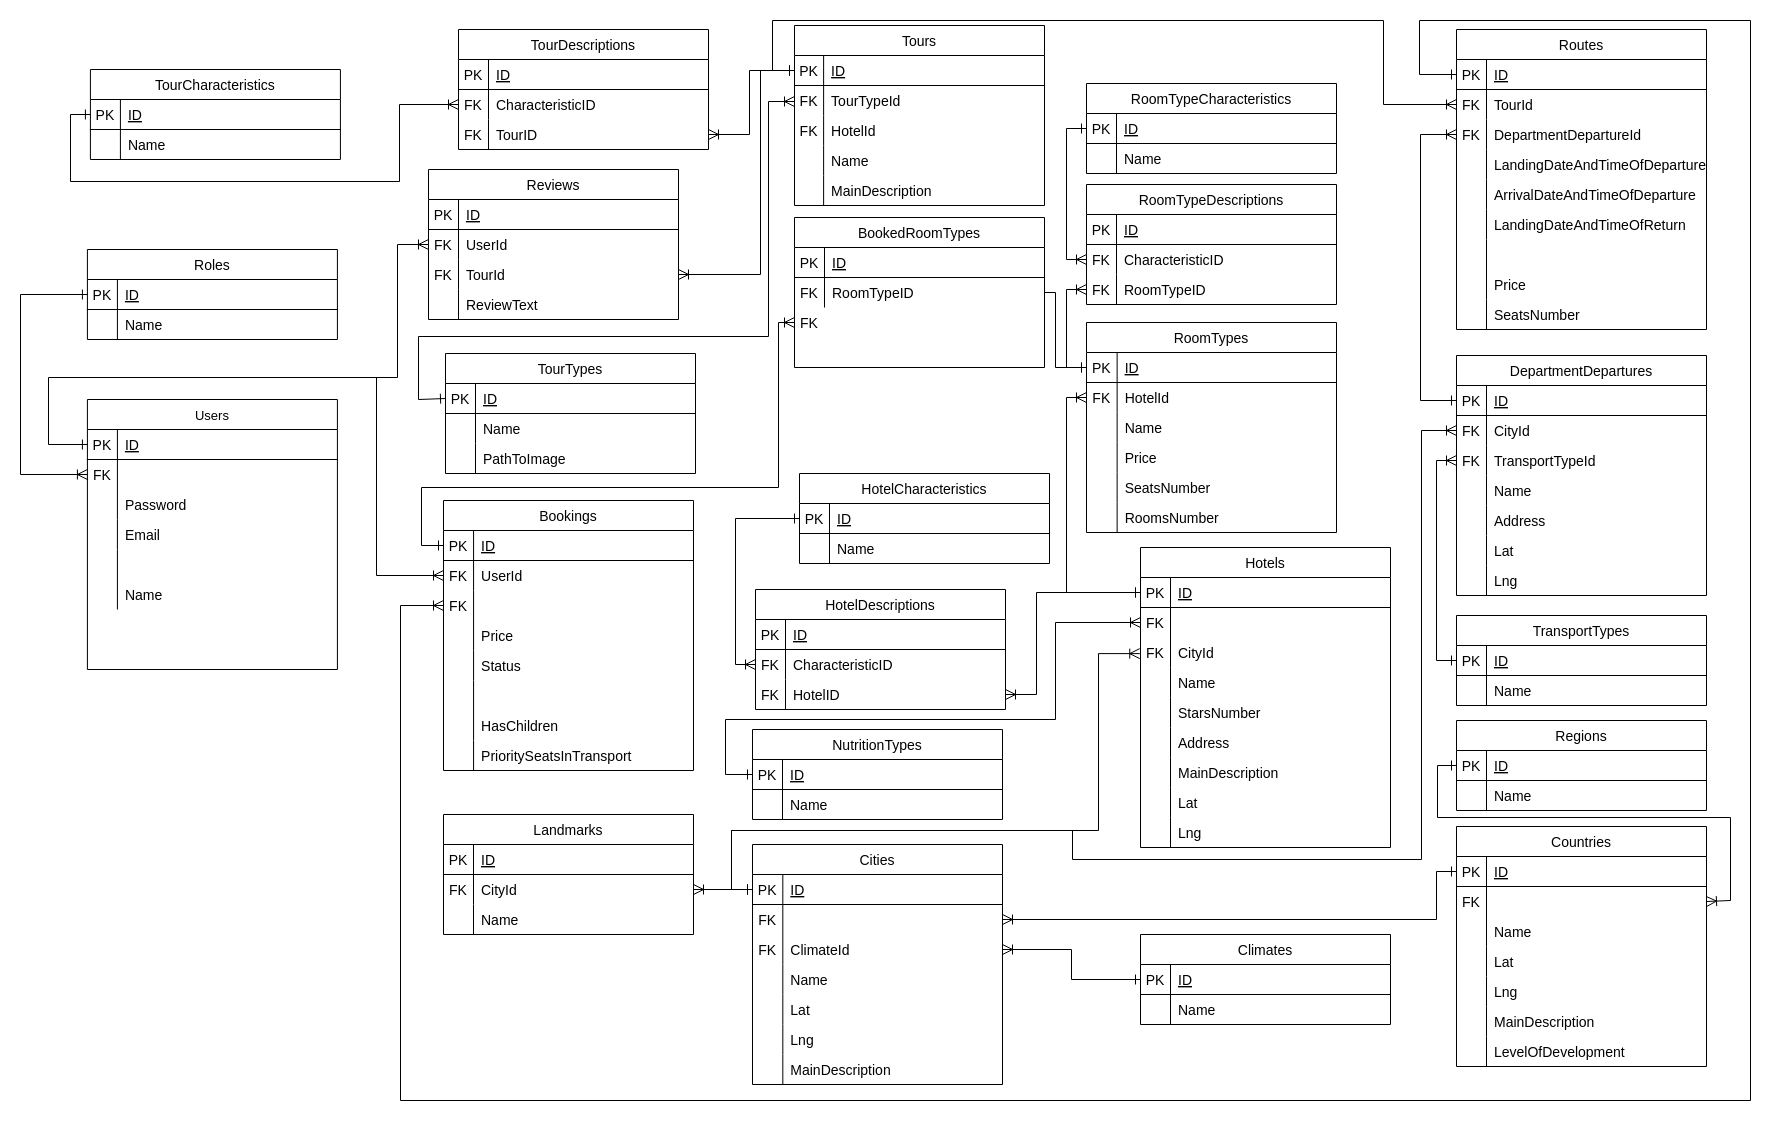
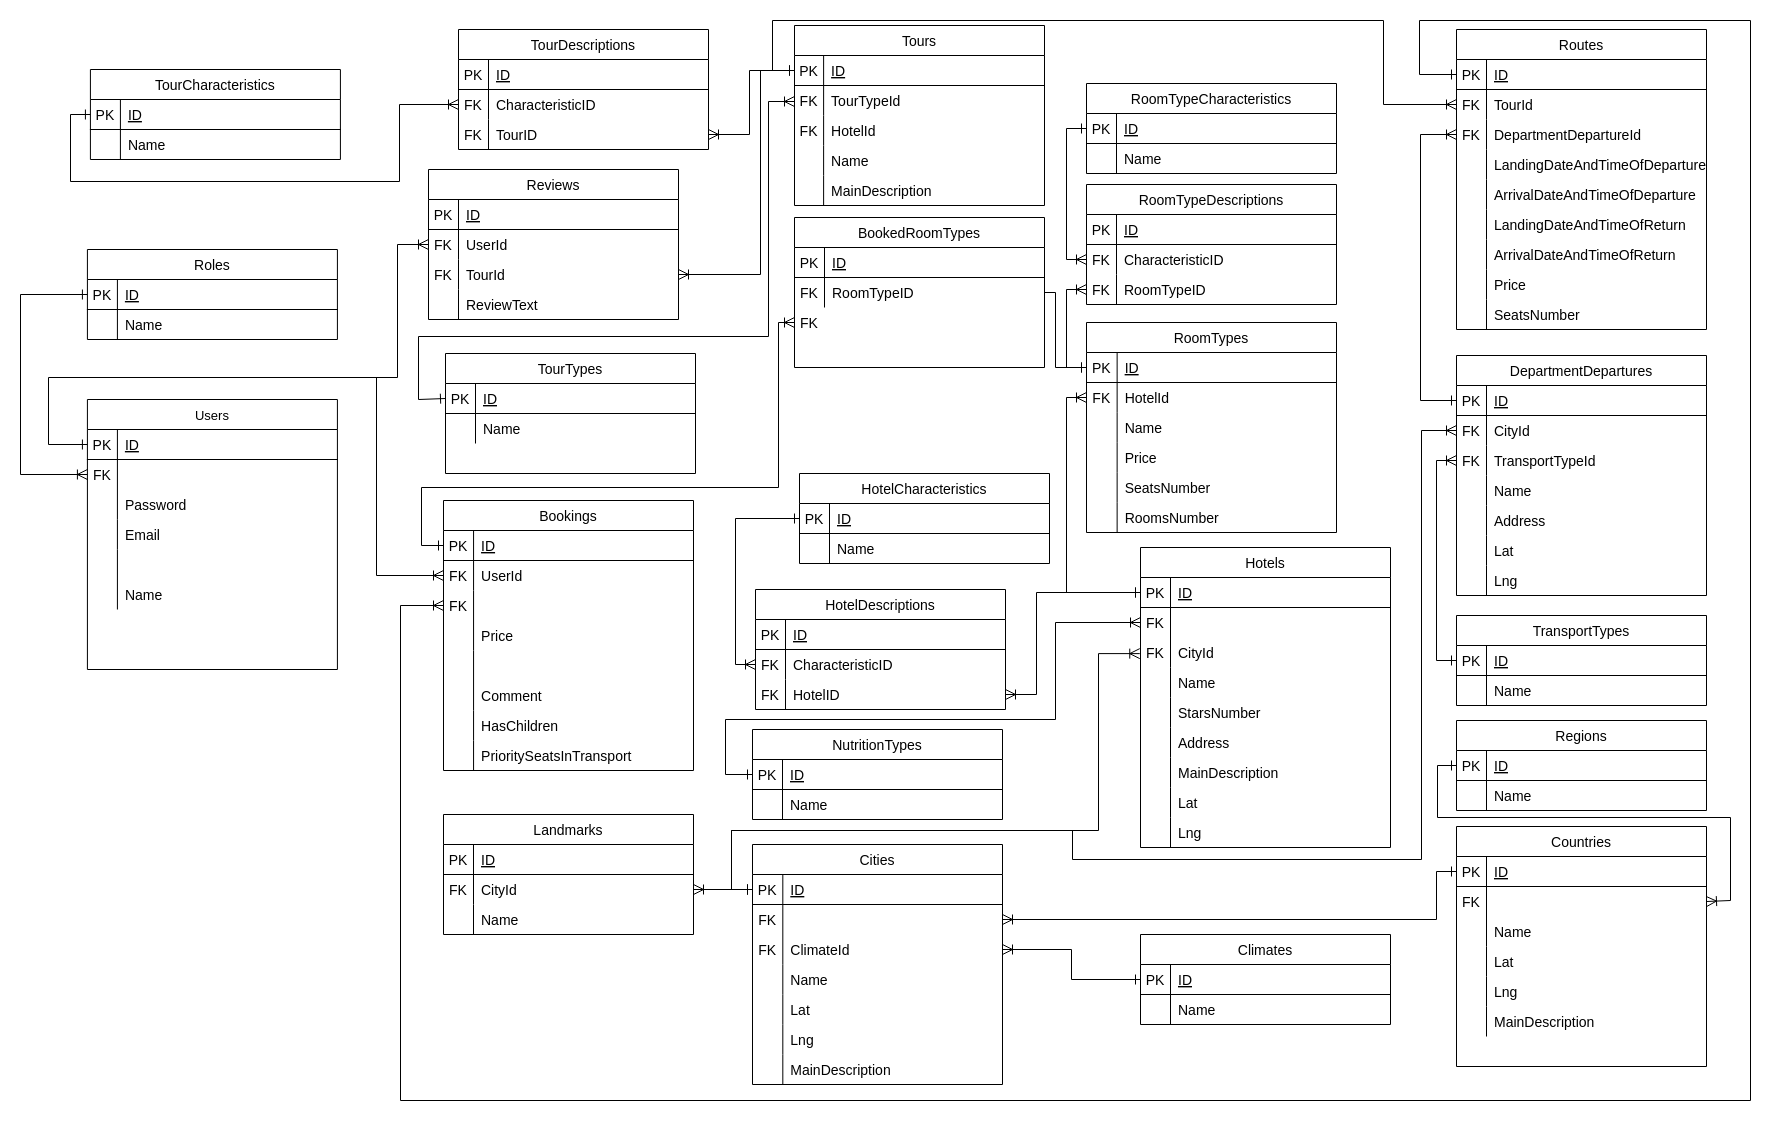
none -> (1597, 255)
(586, 459) -> none
(584, 666) -> none
none -> (584, 696)
(1597, 1052) -> none
